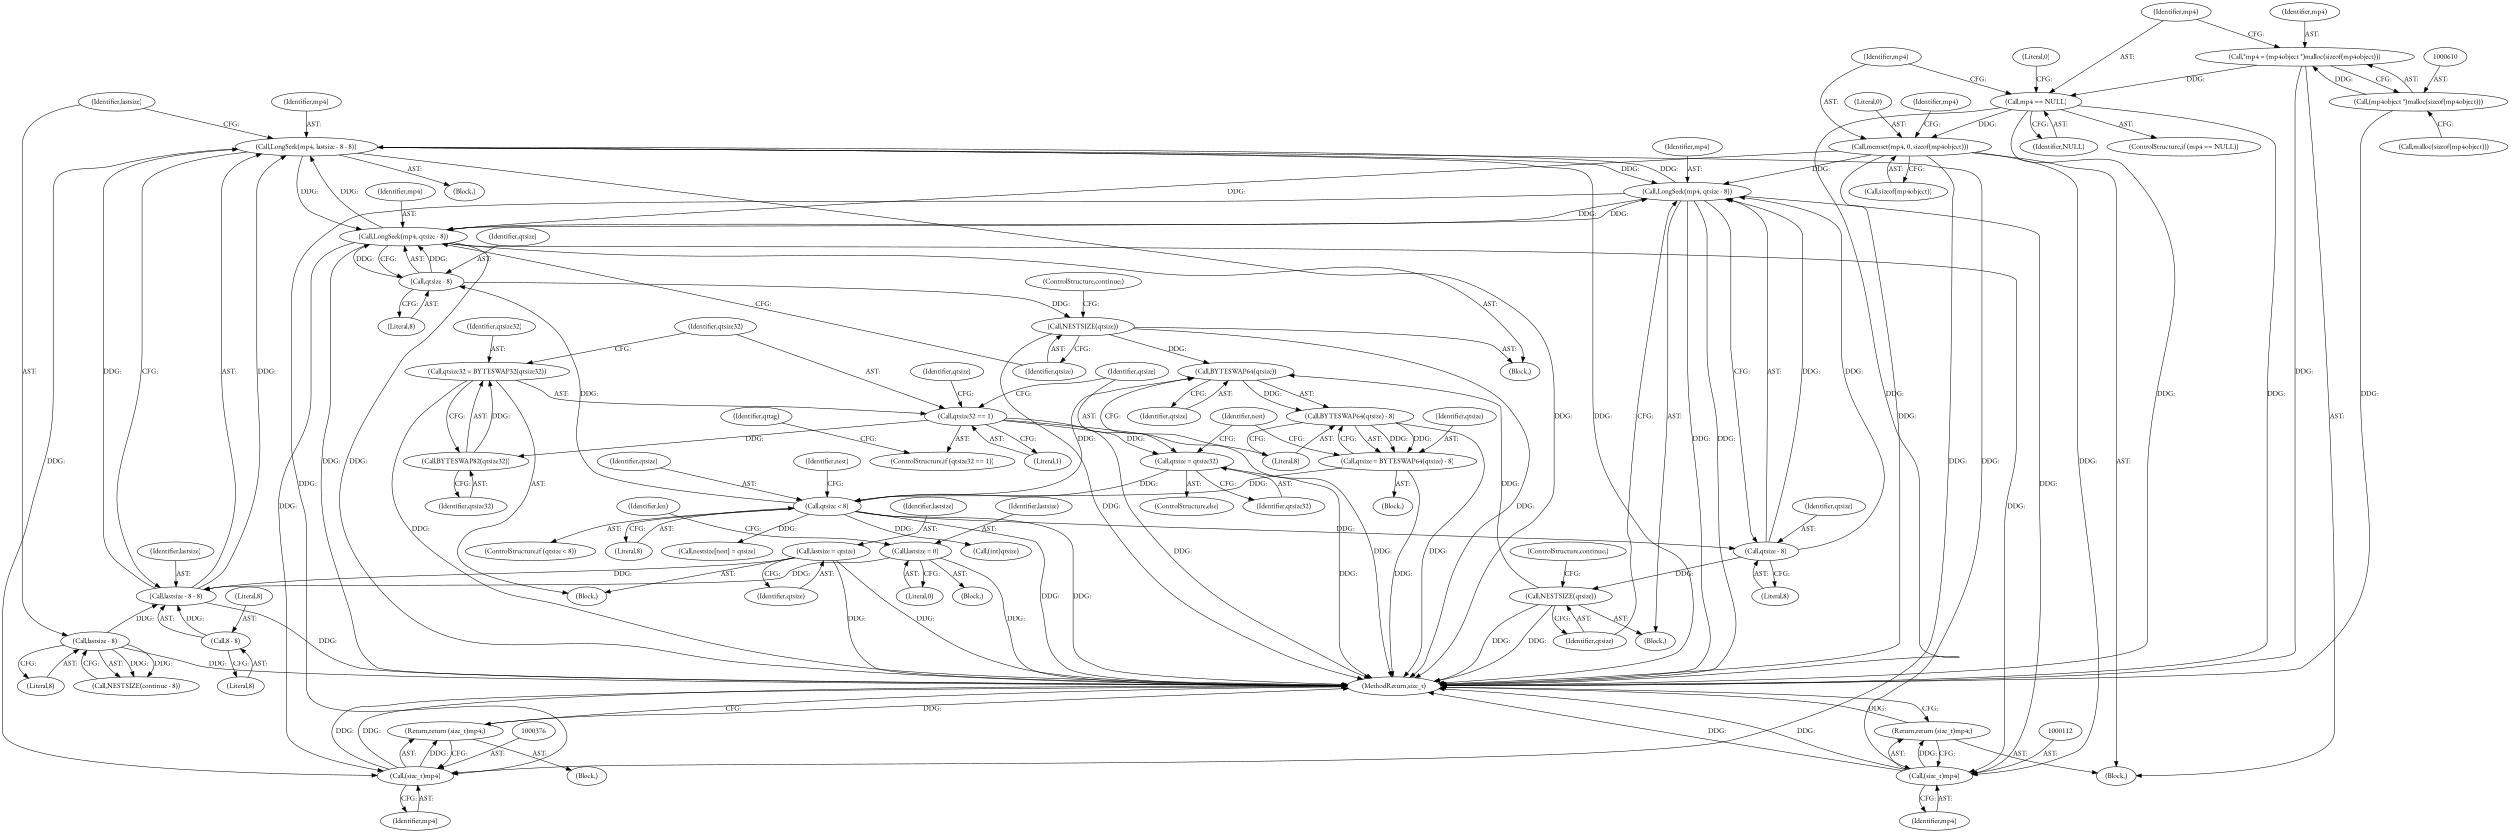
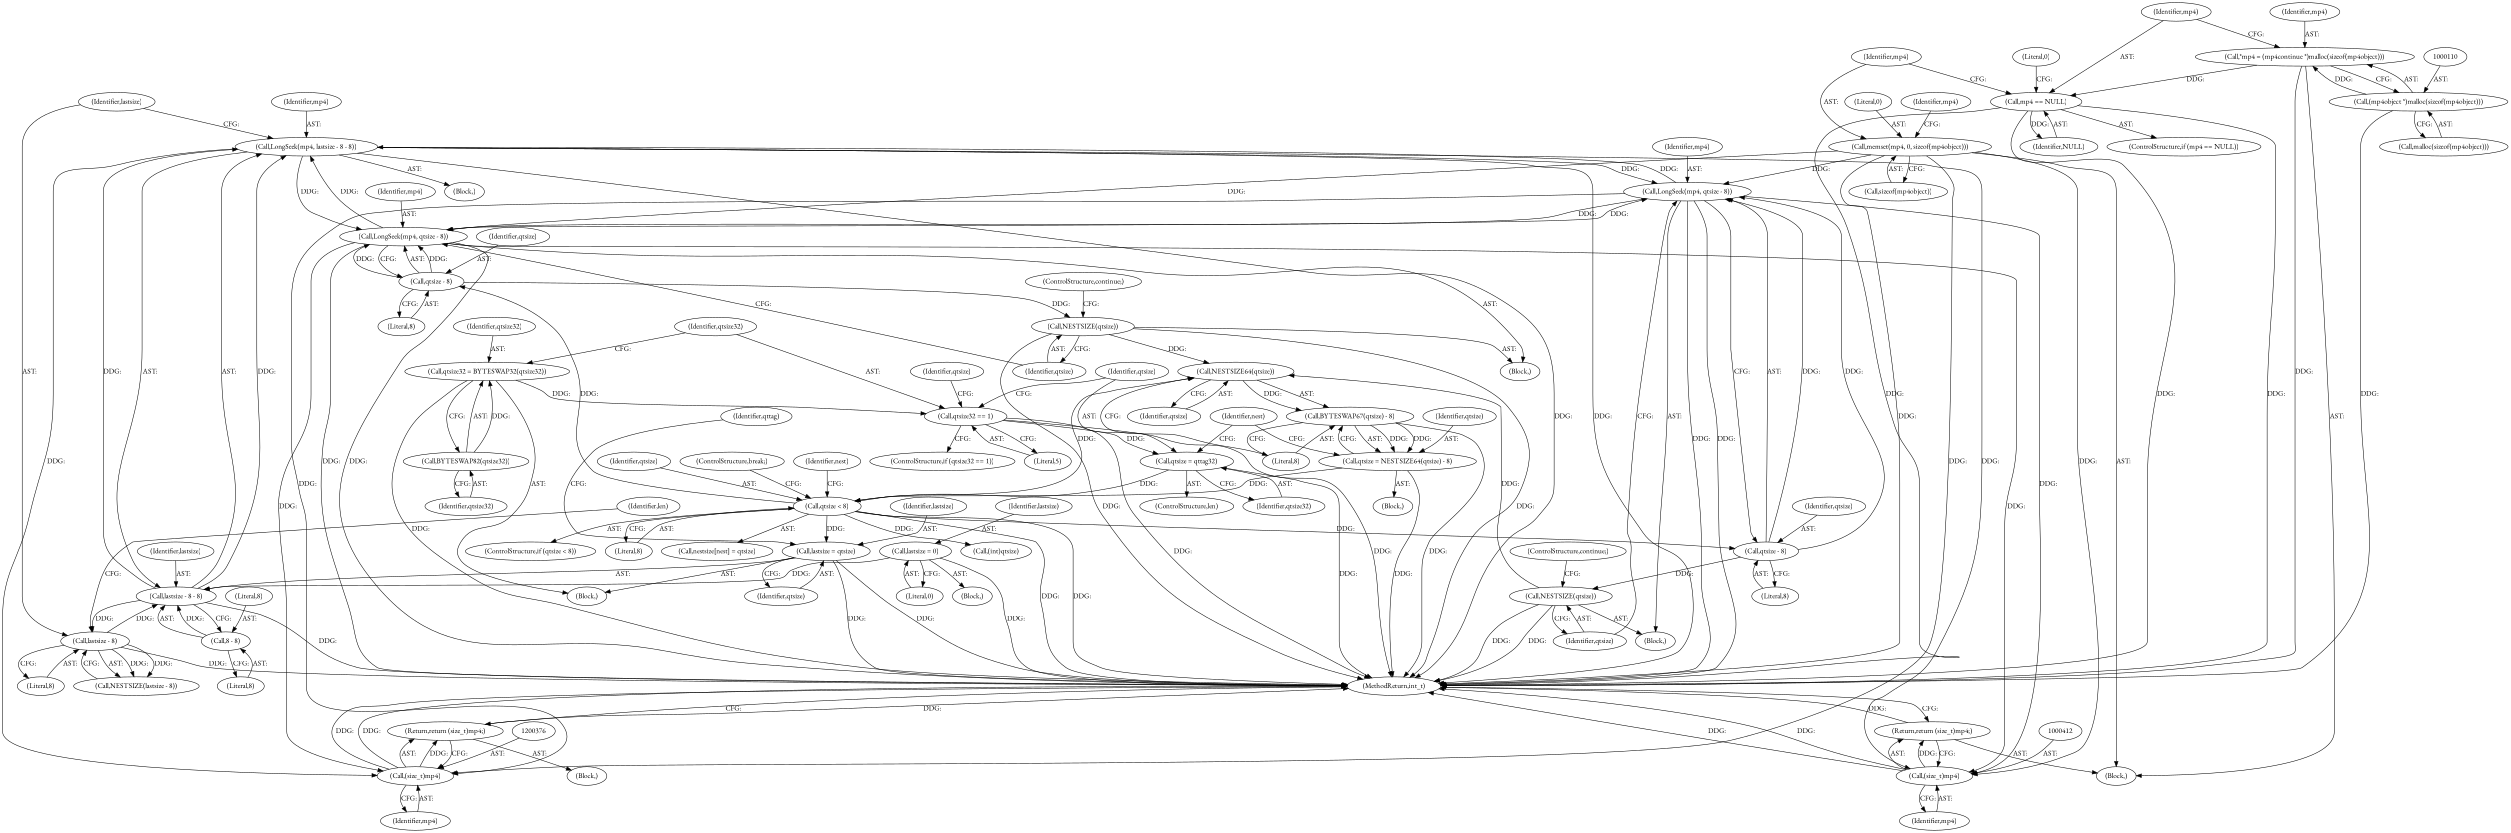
(2305, 57) -> (2305, 57)
(2445, 57) -> (2445, 57)
(1974, 122) -> none
(2041, 124) -> (2041, 124)
none -> (2415, 124)
(2446, 124) -> (2446, 124)
(151, 371) -> (151, 371)
(1236, 371) -> (1236, 371)
(562, 394) -> (562, 394)
(1350, 416) -> (1350, 416)
(843, 437) -> (573, 527)
(726, 438) -> none
(964, 439) -> (964, 439)
none -> (732, 461)
(1048, 461) -> (1048, 461)
(1187, 461) -> (1187, 461)
(1398, 461) -> (1398, 461)
(1187, 506) -> (1187, 506)
none -> (827, 526)
(789, 529) -> (789, 529)
(776, 537) -> (311, 529)
(624, 574) -> (624, 574)
none -> (111, 607)
none -> (208, 614)
(136, 686) -> (136, 686)
(1394, 686) -> (1394, 686)
(534, 731) -> (534, 731)
(2060, 731) -> (2060, 731)
